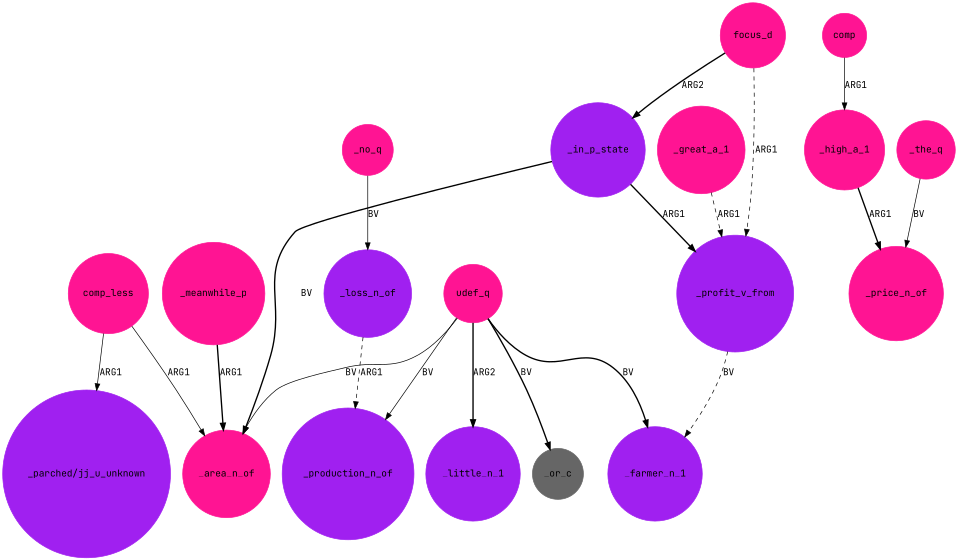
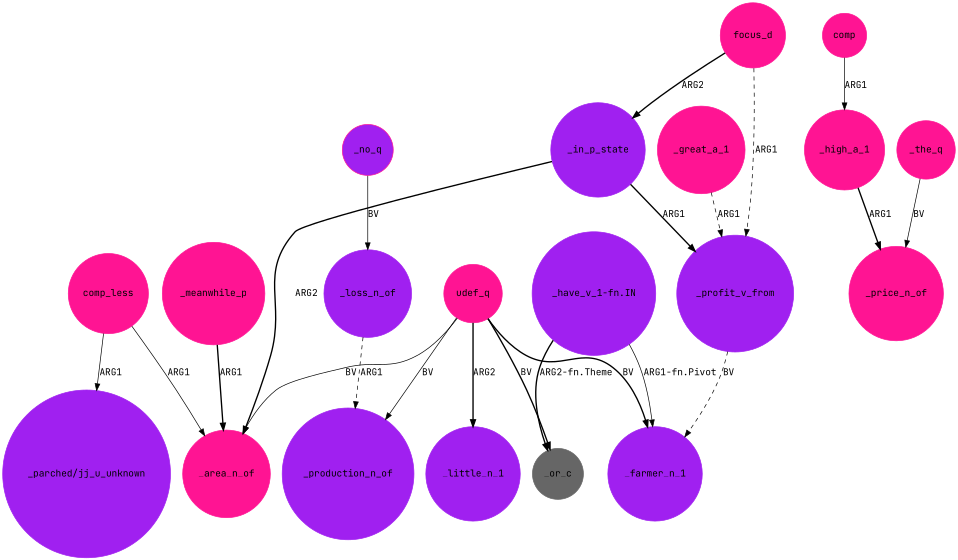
(368, 150) -> (368, 150)
(307, 294) -> (307, 294)
none -> (594, 294)
